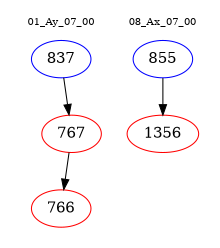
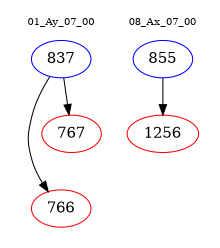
(163, 134) -> (163, 134)
(67, 166) -> (29, 129)
